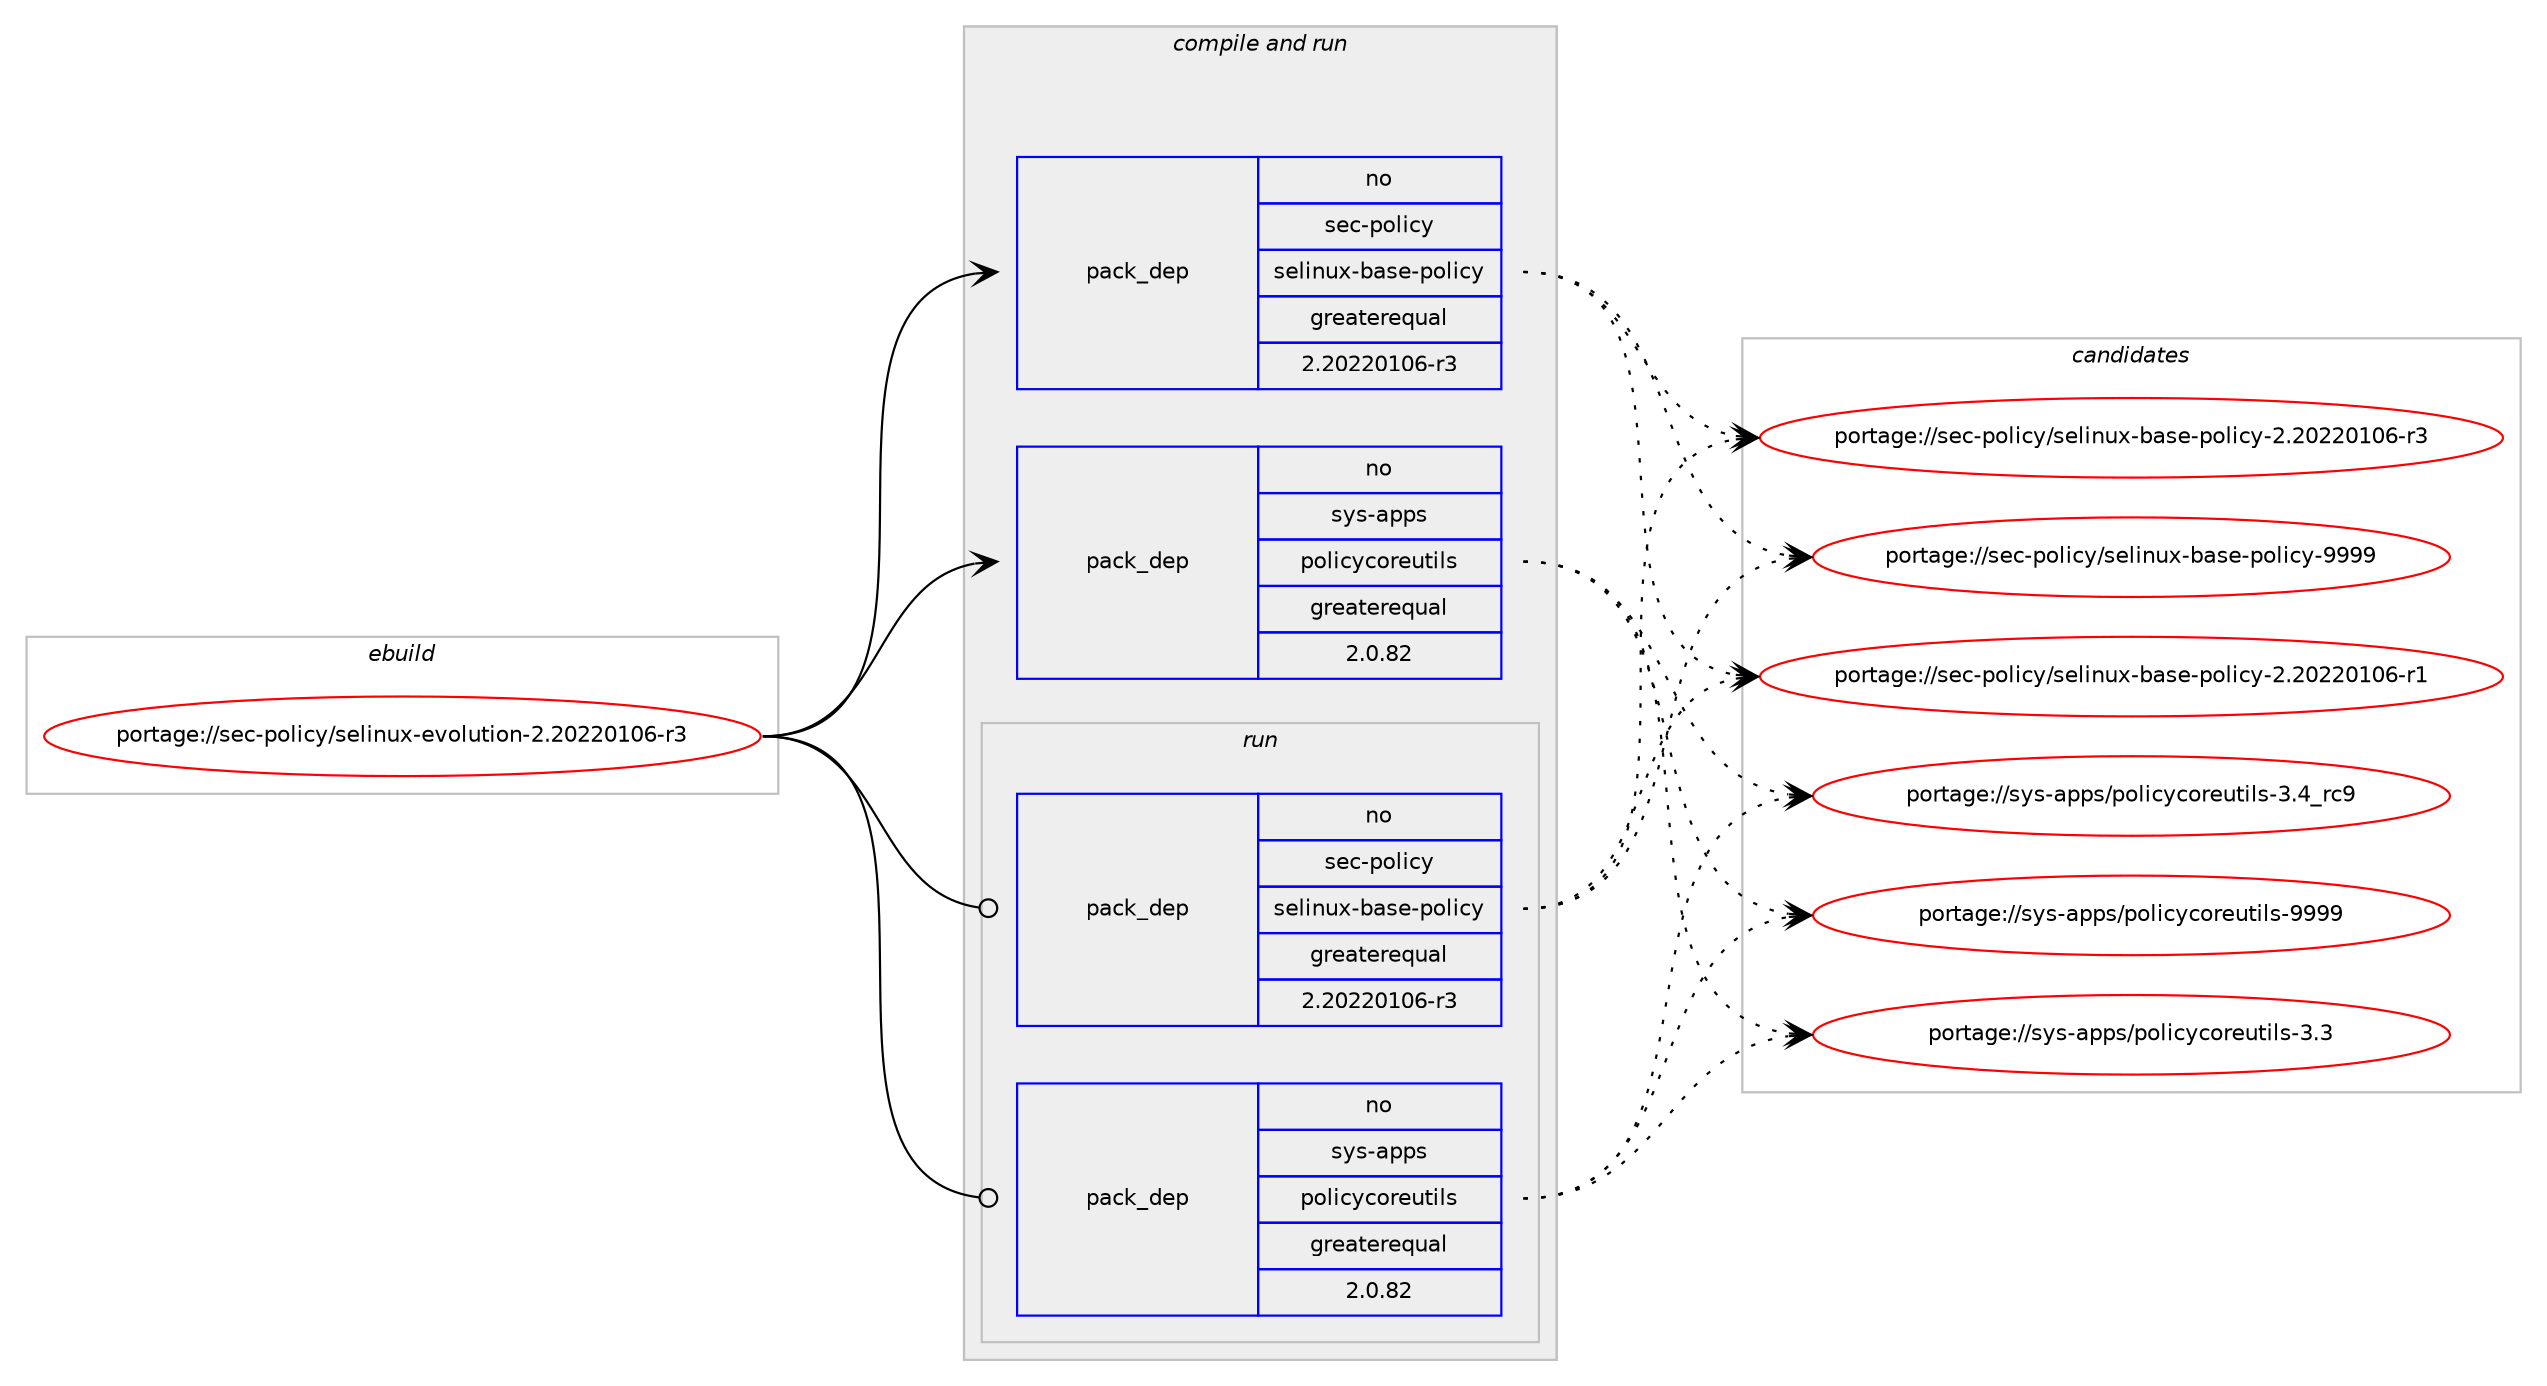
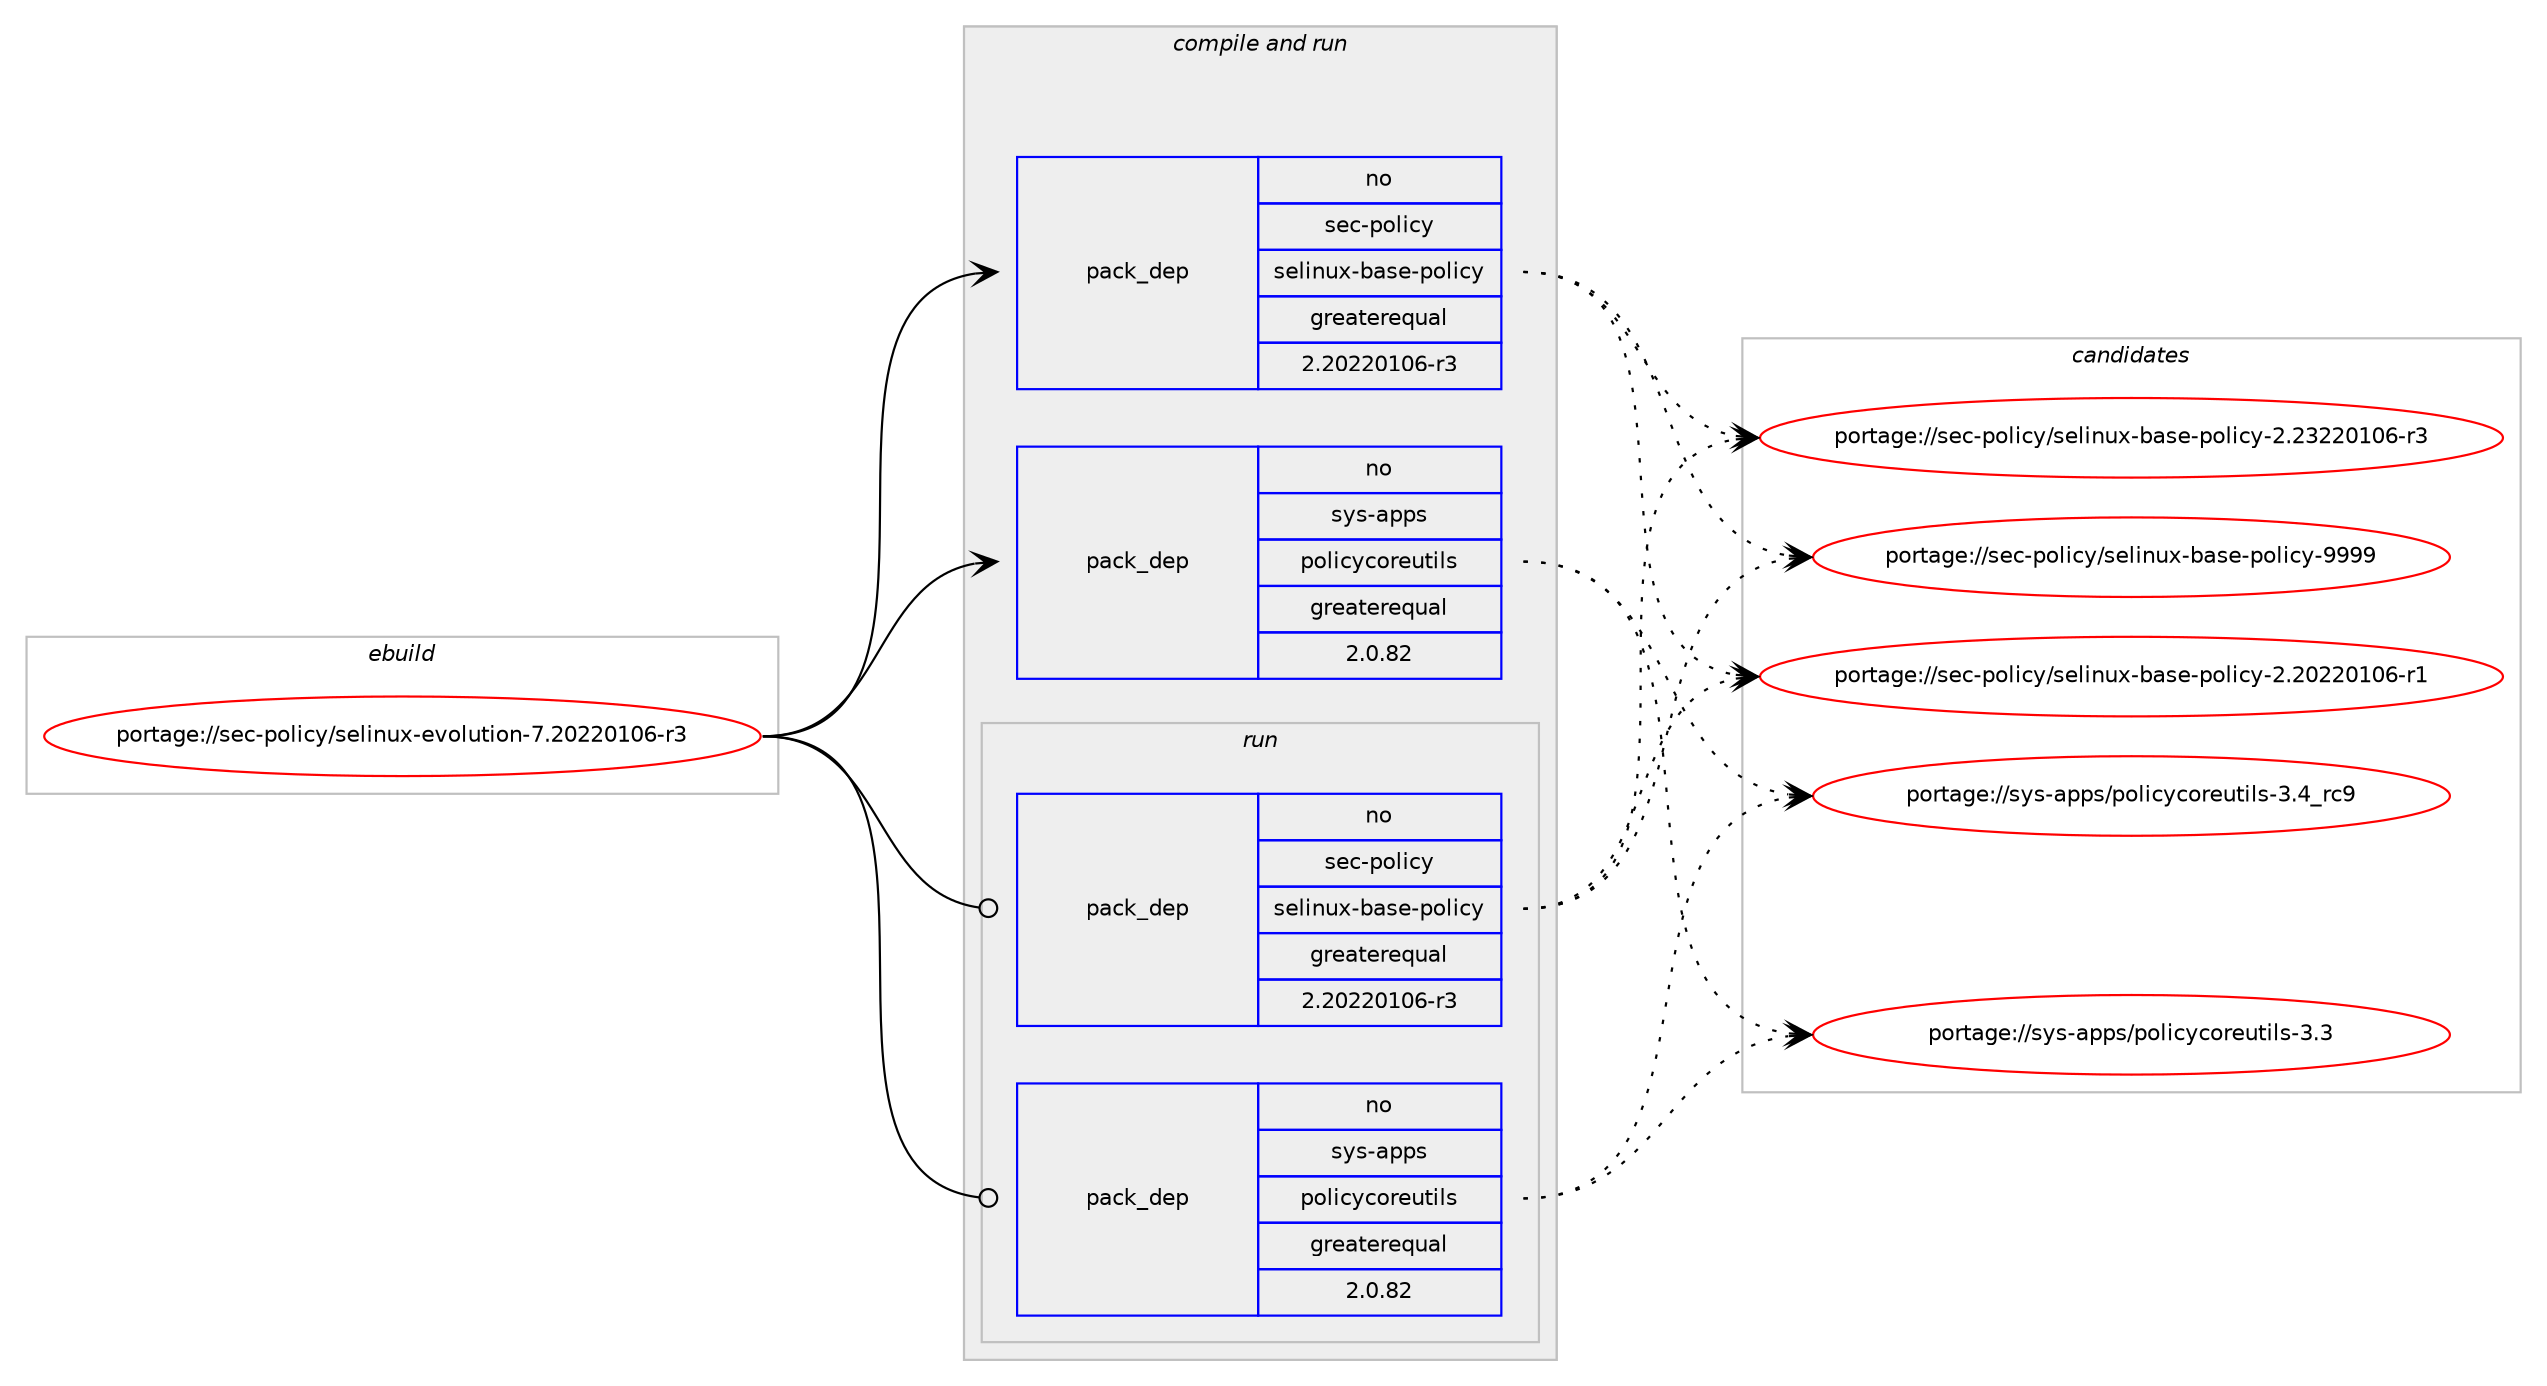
(2132, 438) -> (2132, 438)
(402, 736) -> (402, 736)
(2132, 915) -> none
